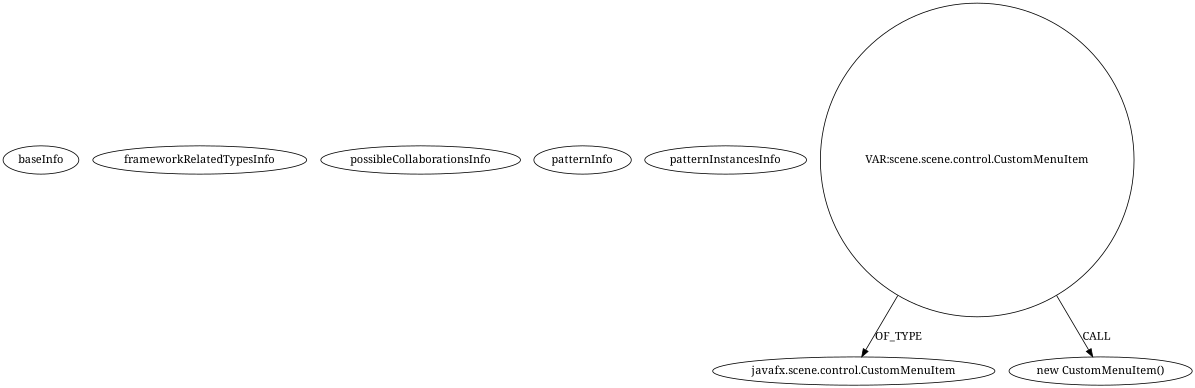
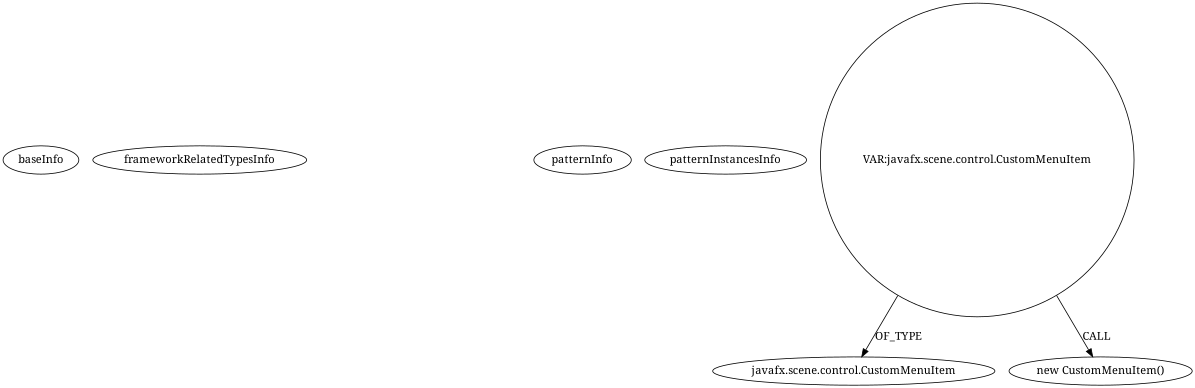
(421, 160) -> none
(977, 160) -> (977, 160)
